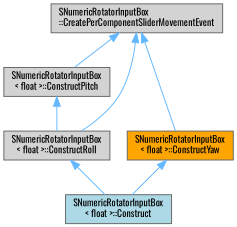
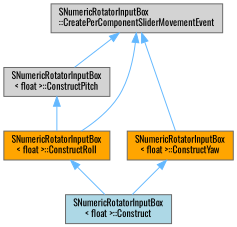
(57, 146) -> (57, 146)
